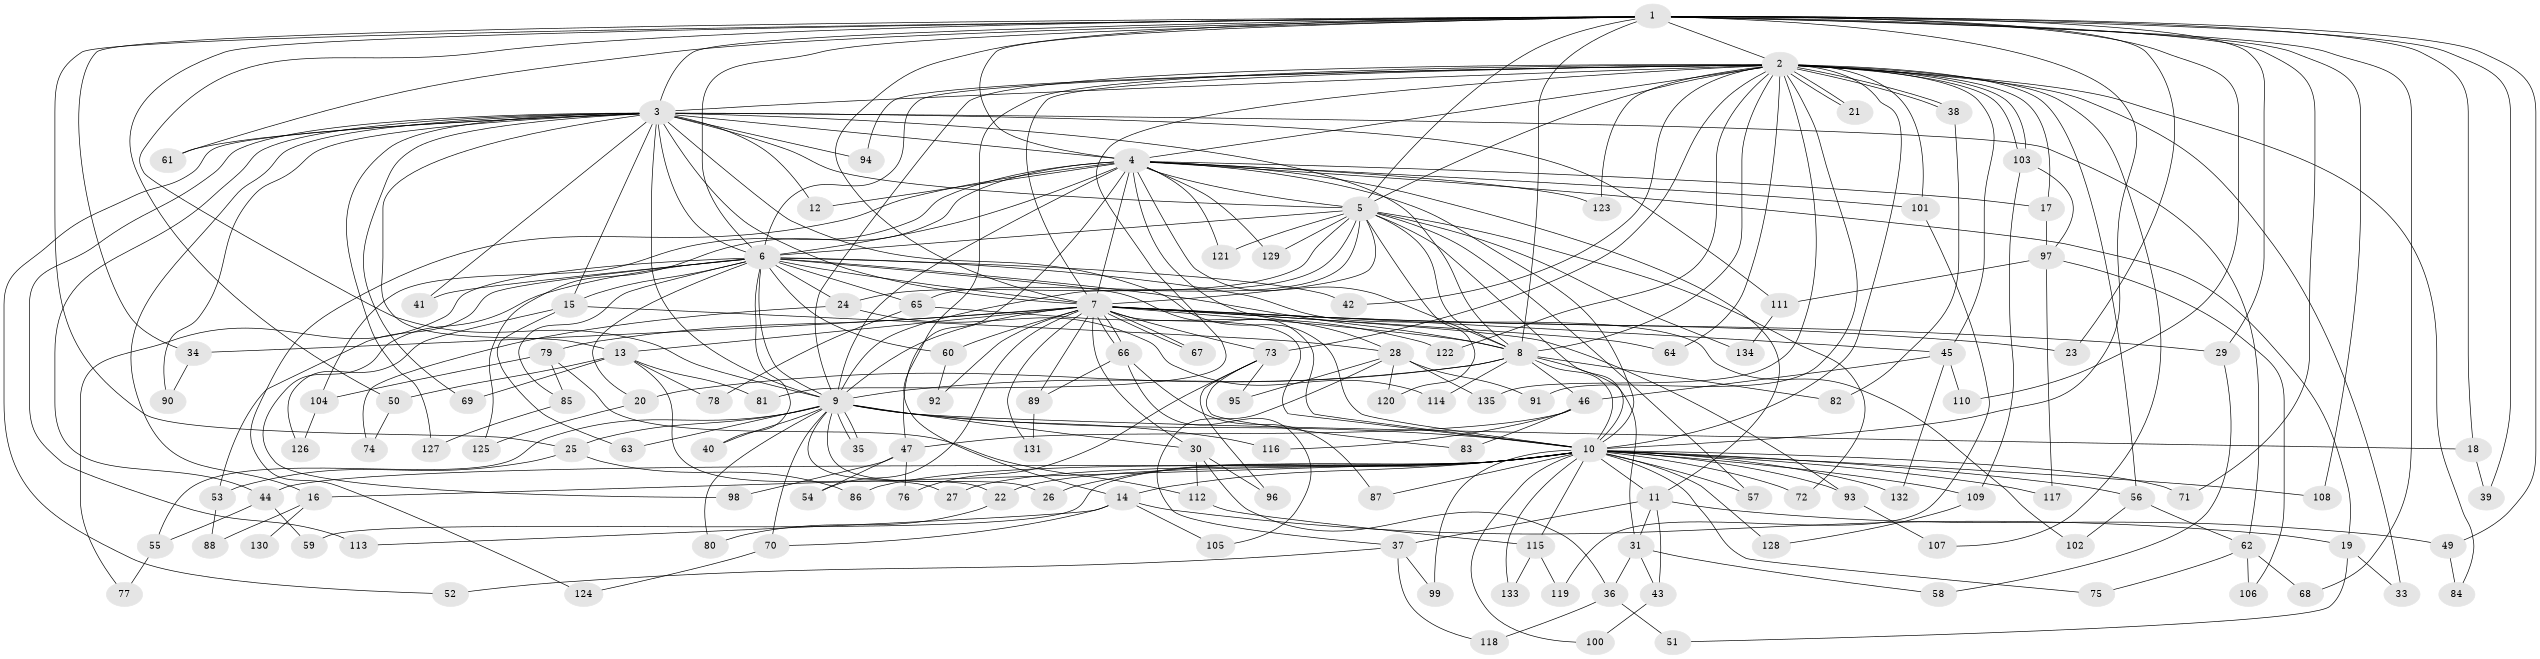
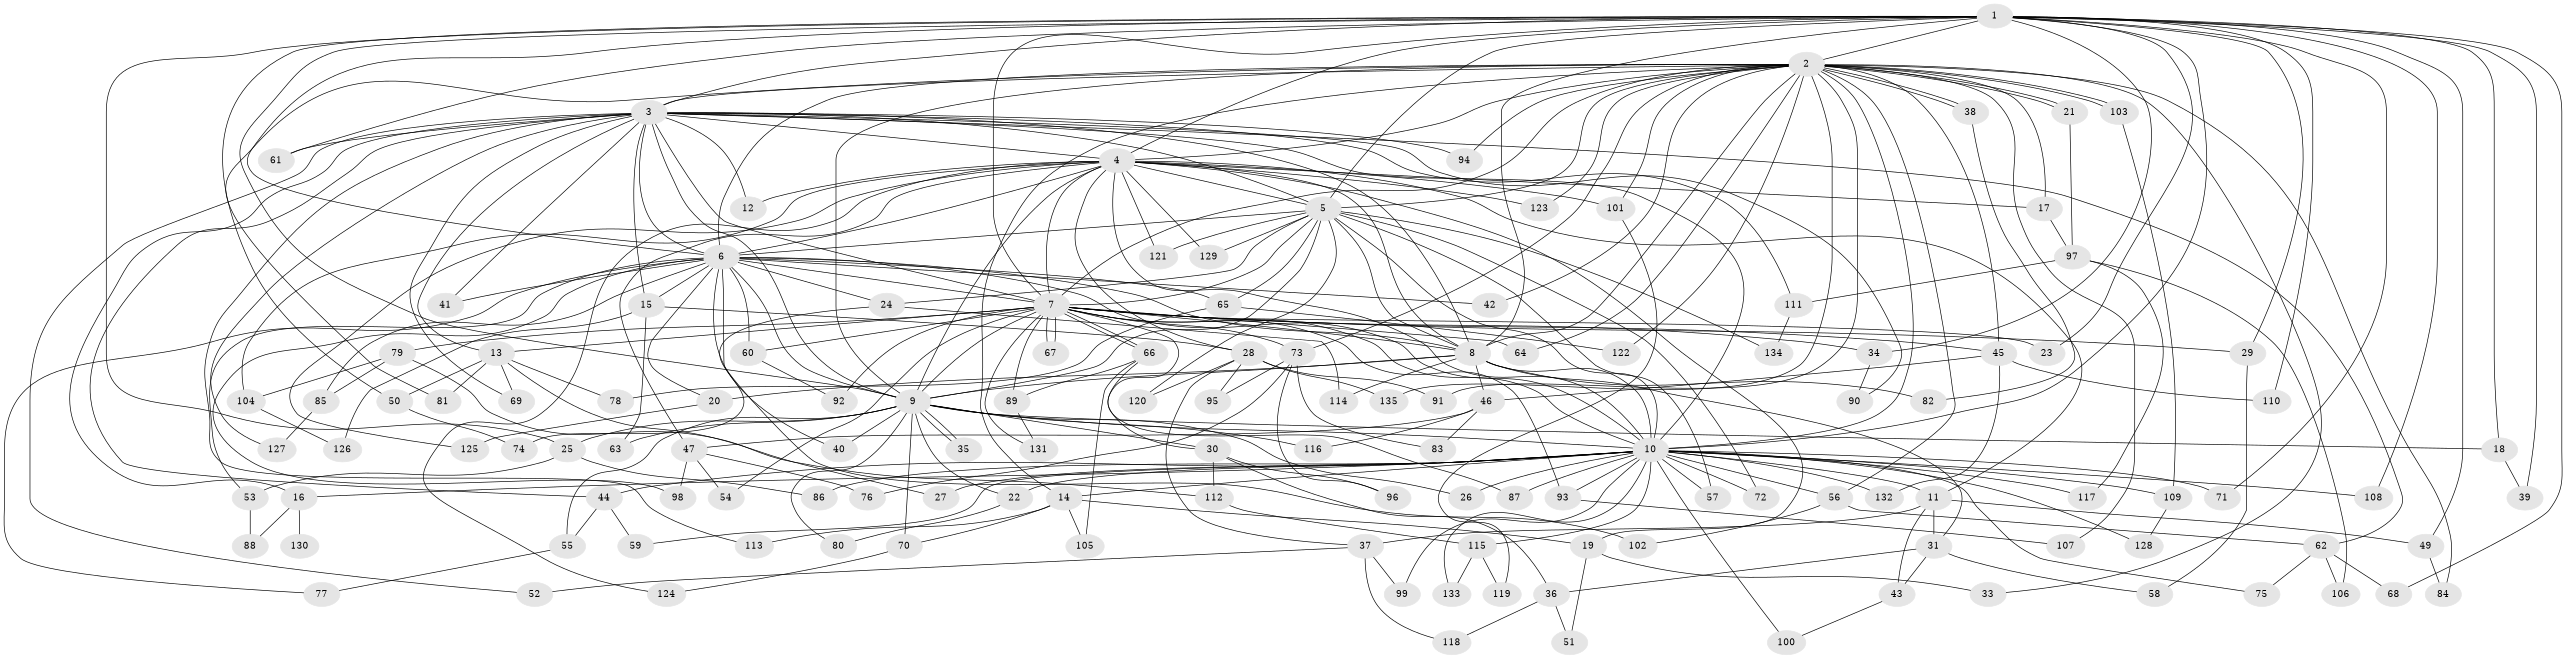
(2072, 202) -> (2071, 185)
